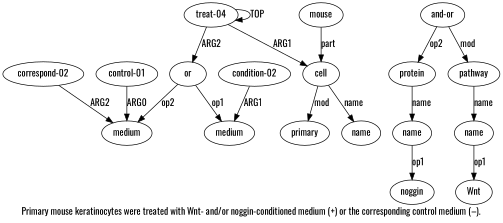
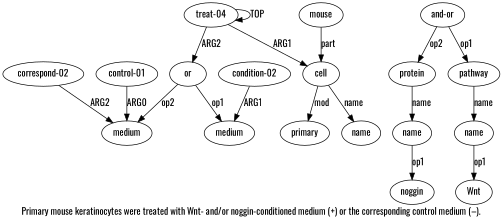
(468, 44) -> (466, 44)
